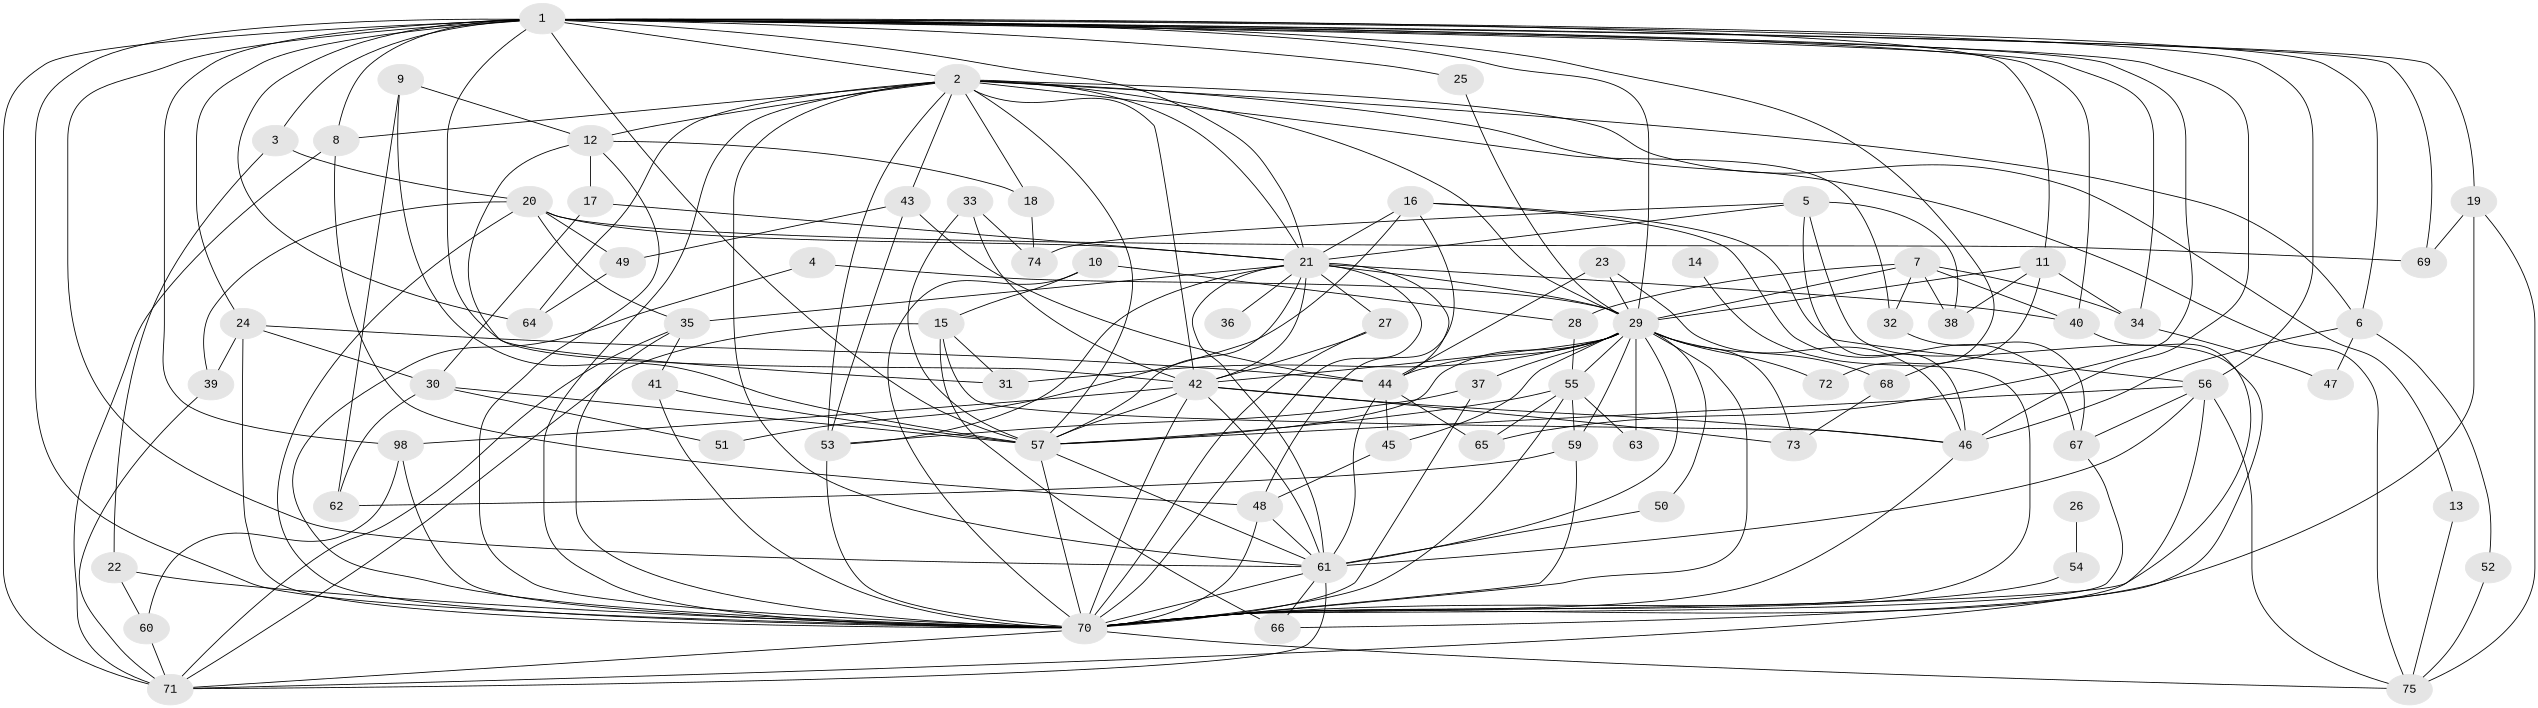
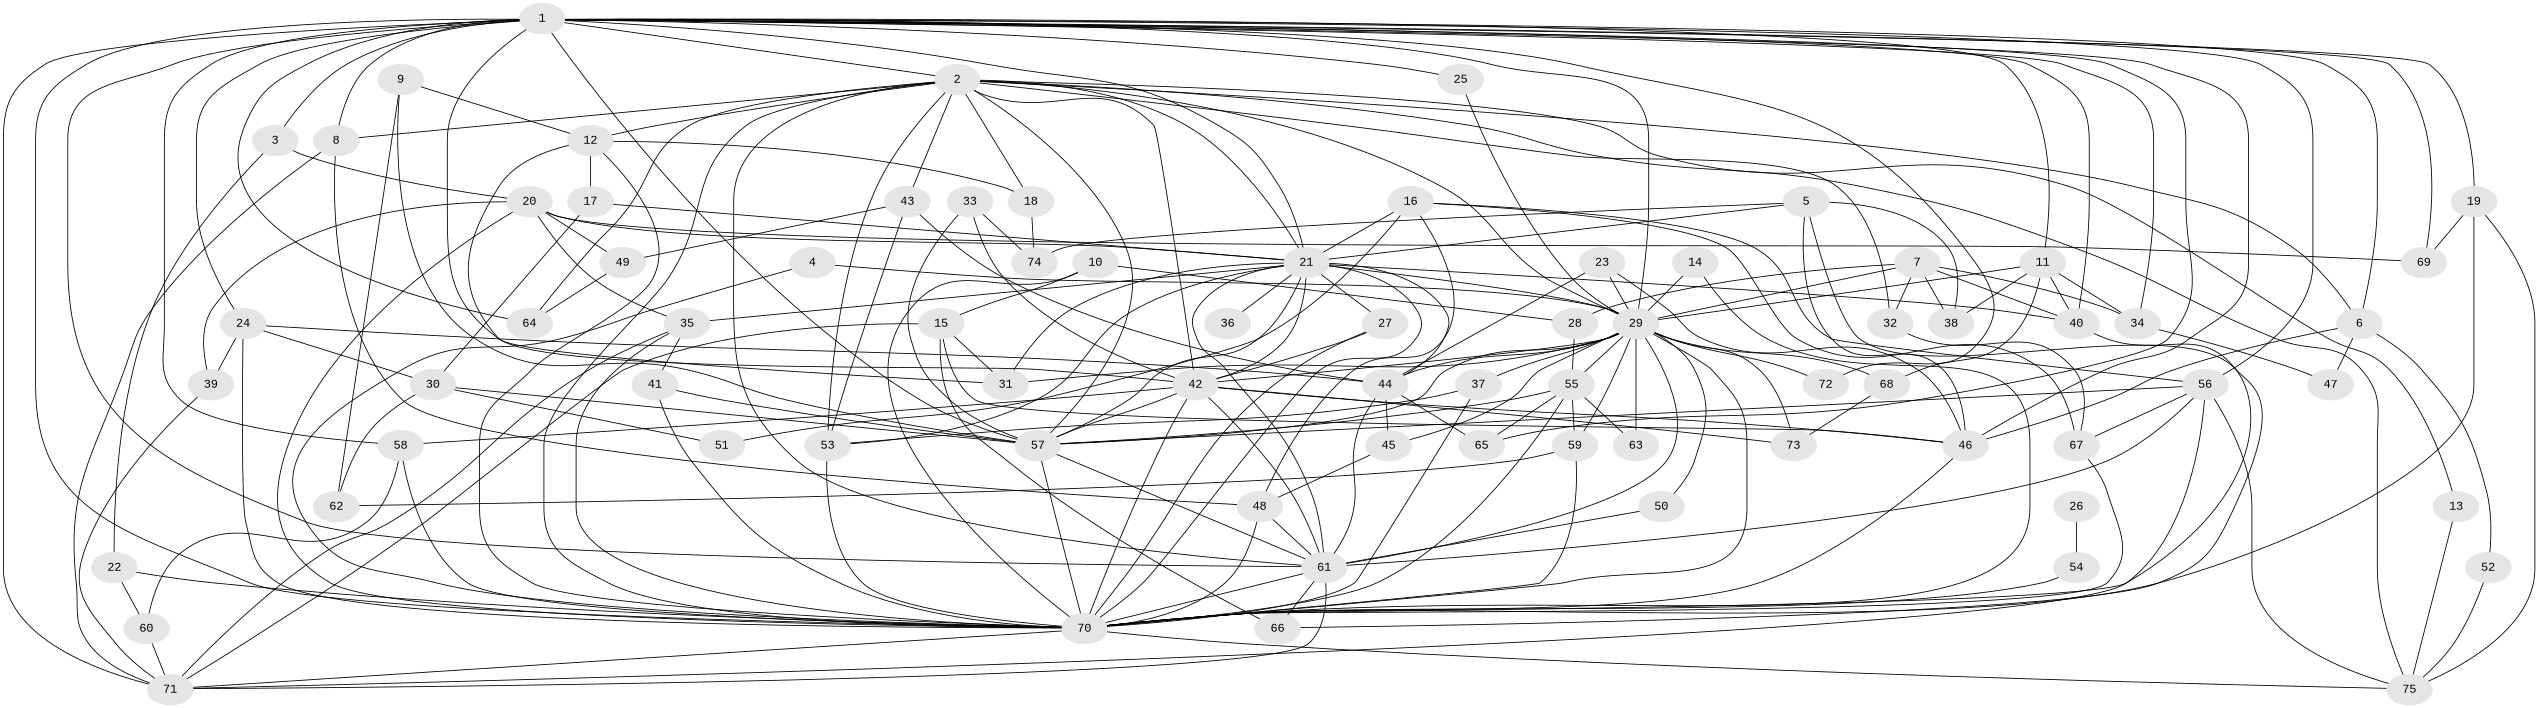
none -> (1119, 288)
none -> (2056, 288)
none -> (1666, 293)
(401, 446) -> (401, 446)
